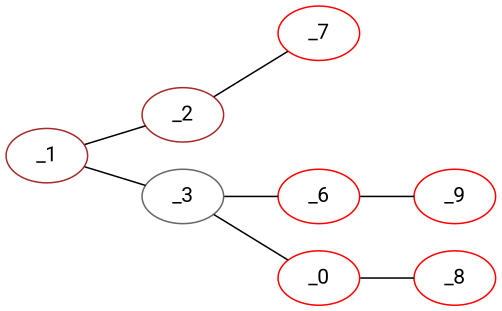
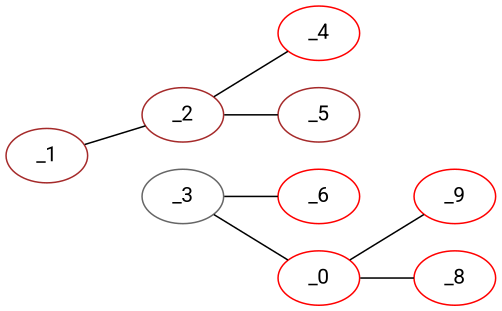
(319, 33) -> (319, 33)
none -> (319, 115)
(115, 176) -> none
(387, 196) -> (387, 237)
